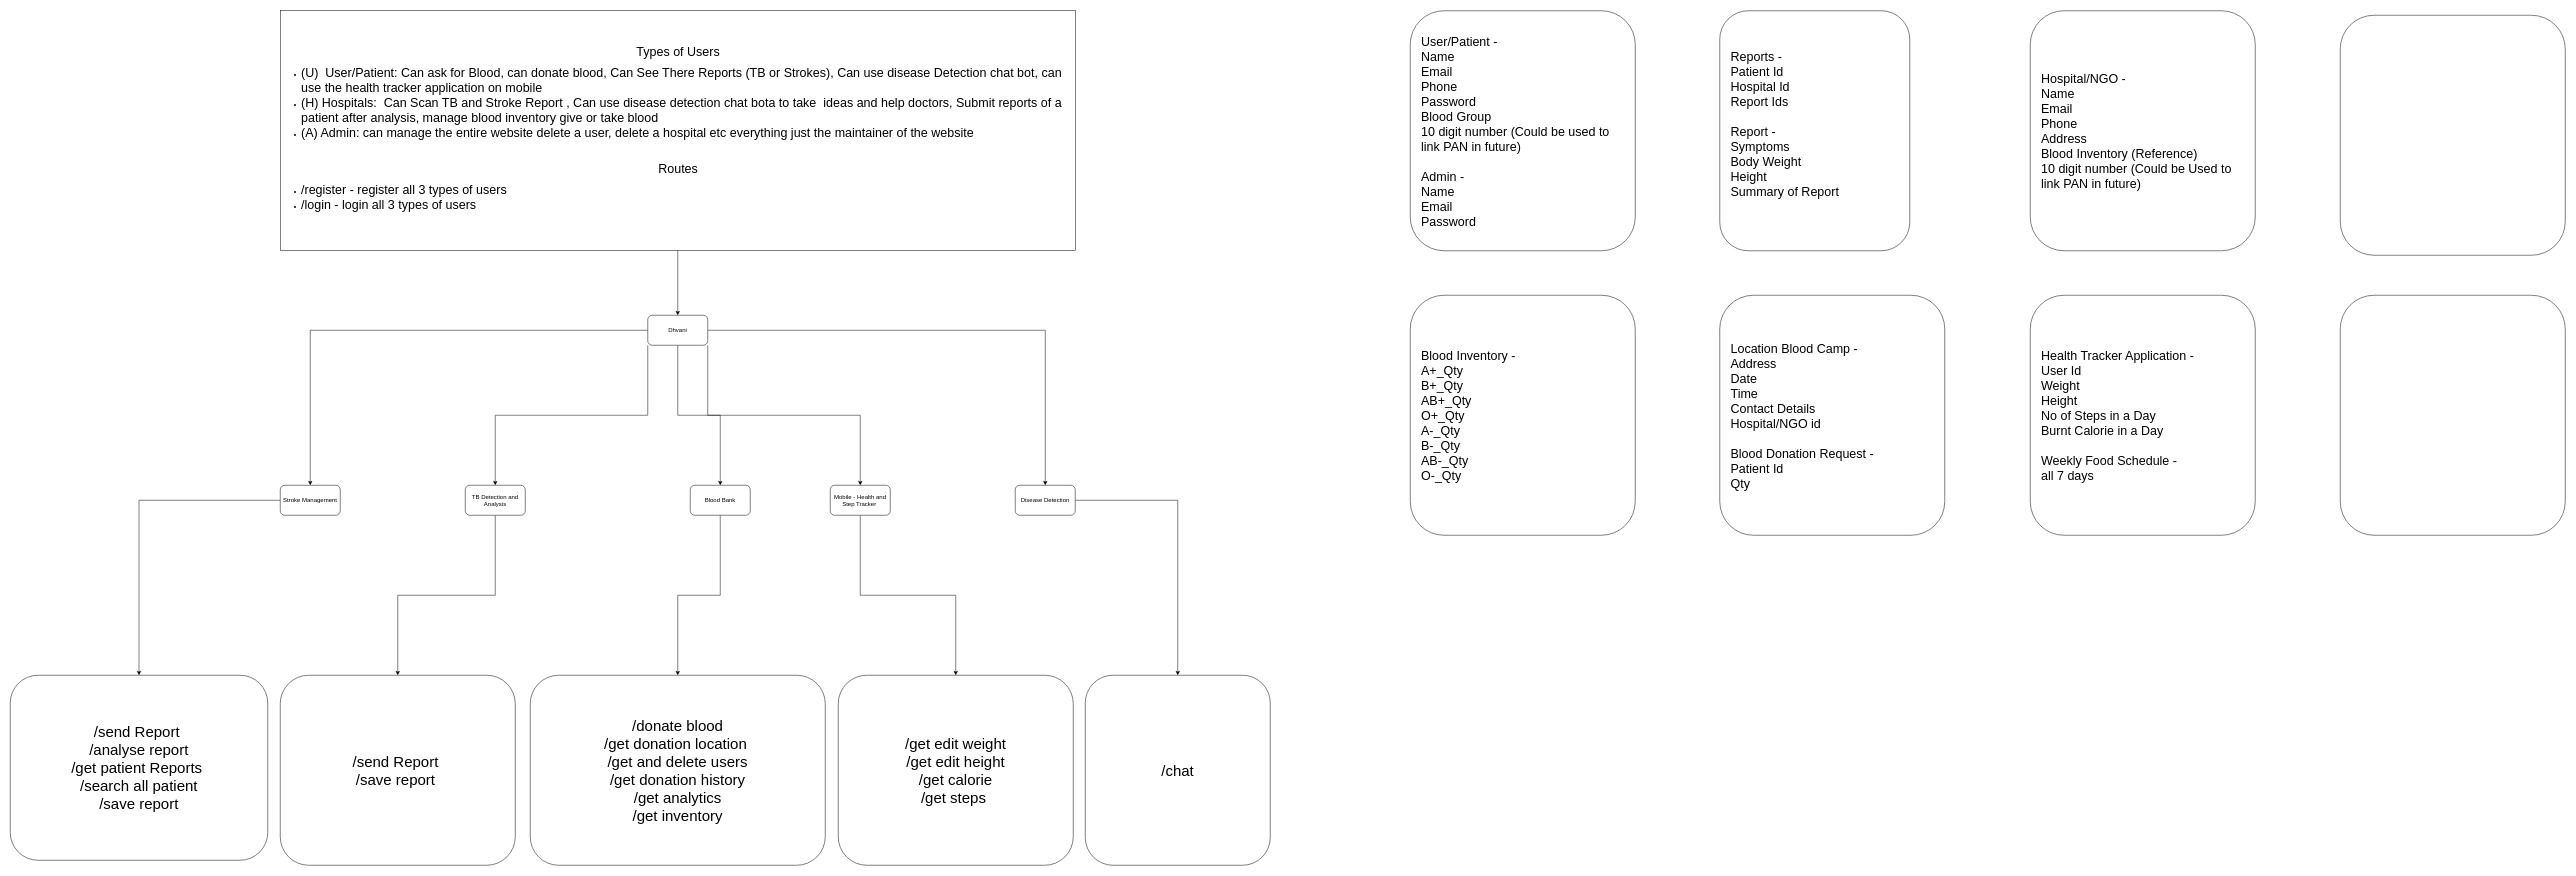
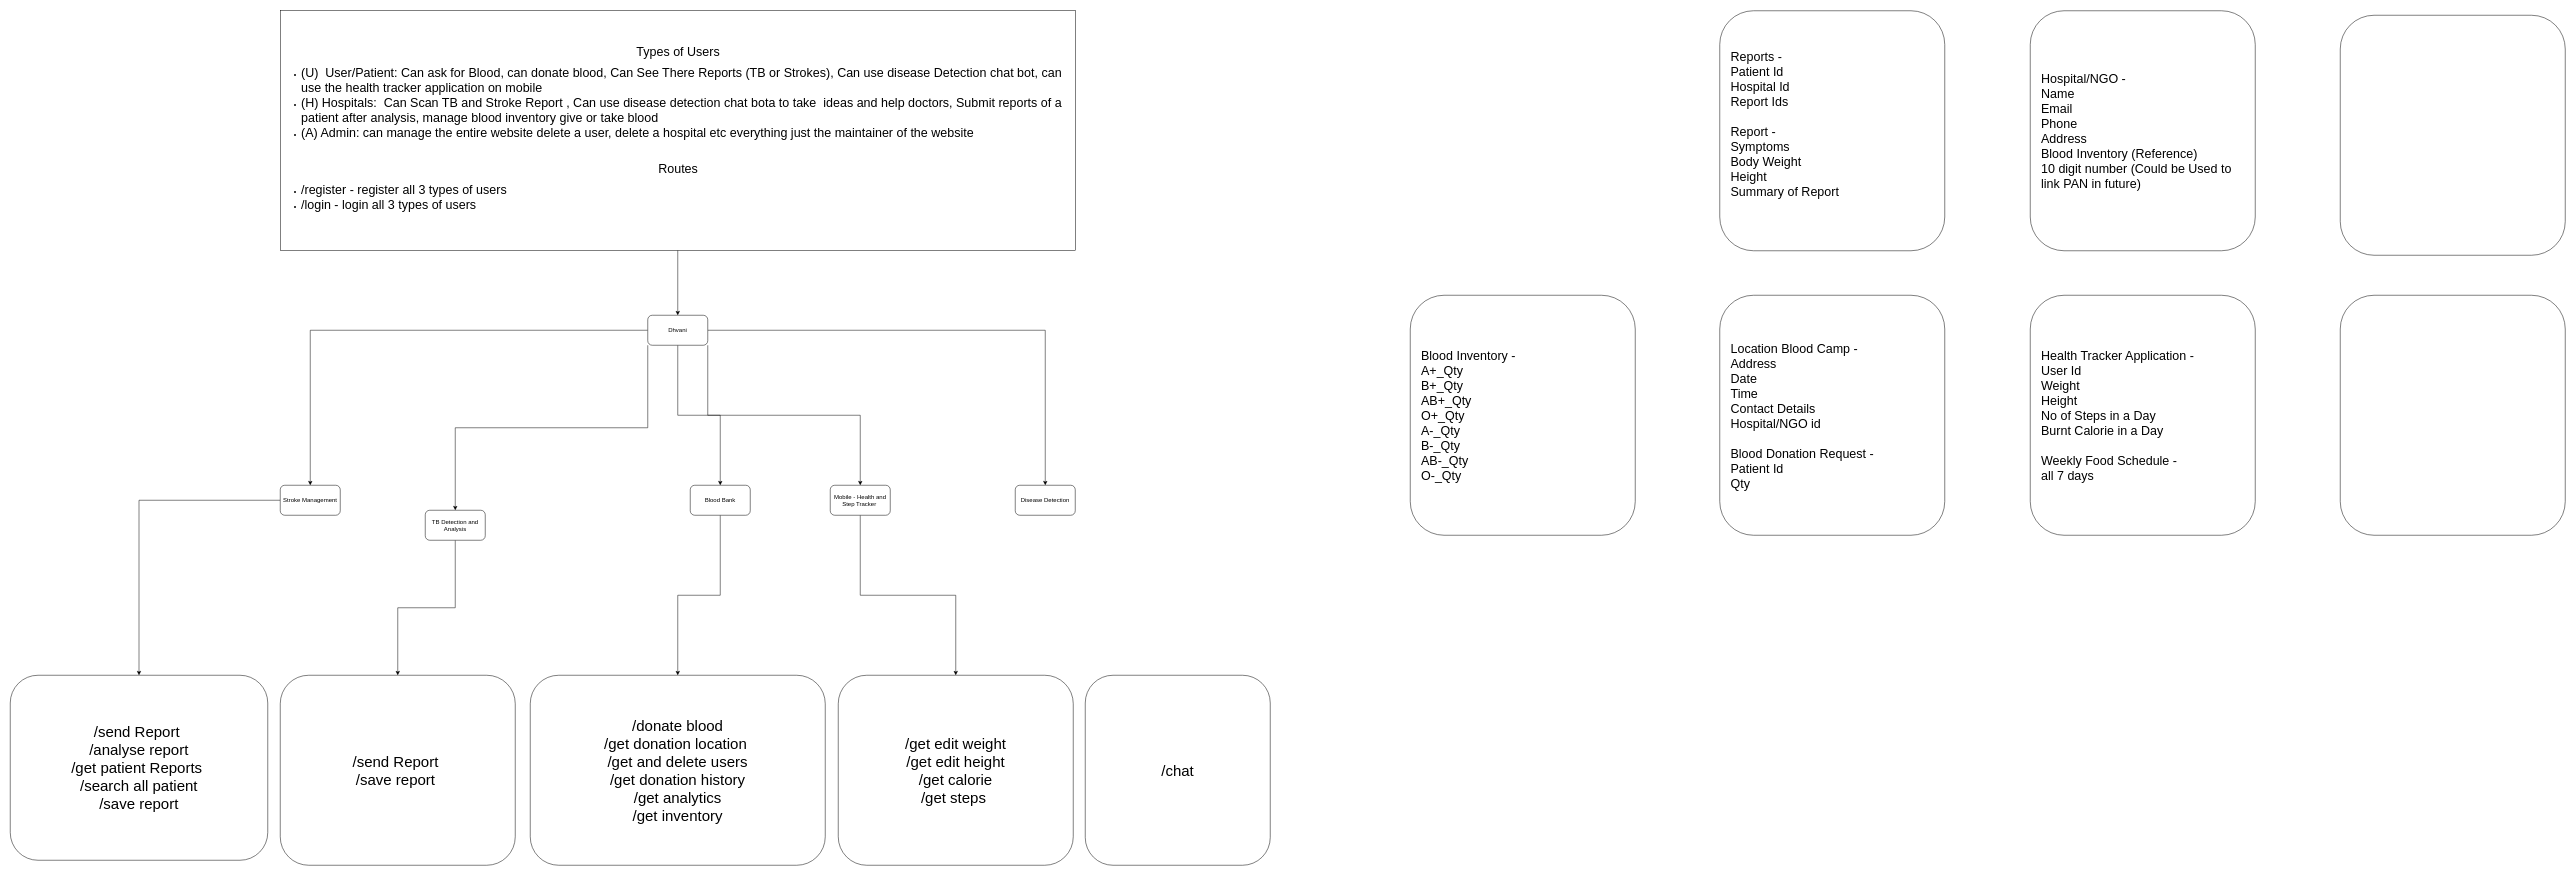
(1523, 131) -> none
(1815, 131) -> (1832, 131)
(495, 500) -> (455, 525)
(1178, 670) -> none
